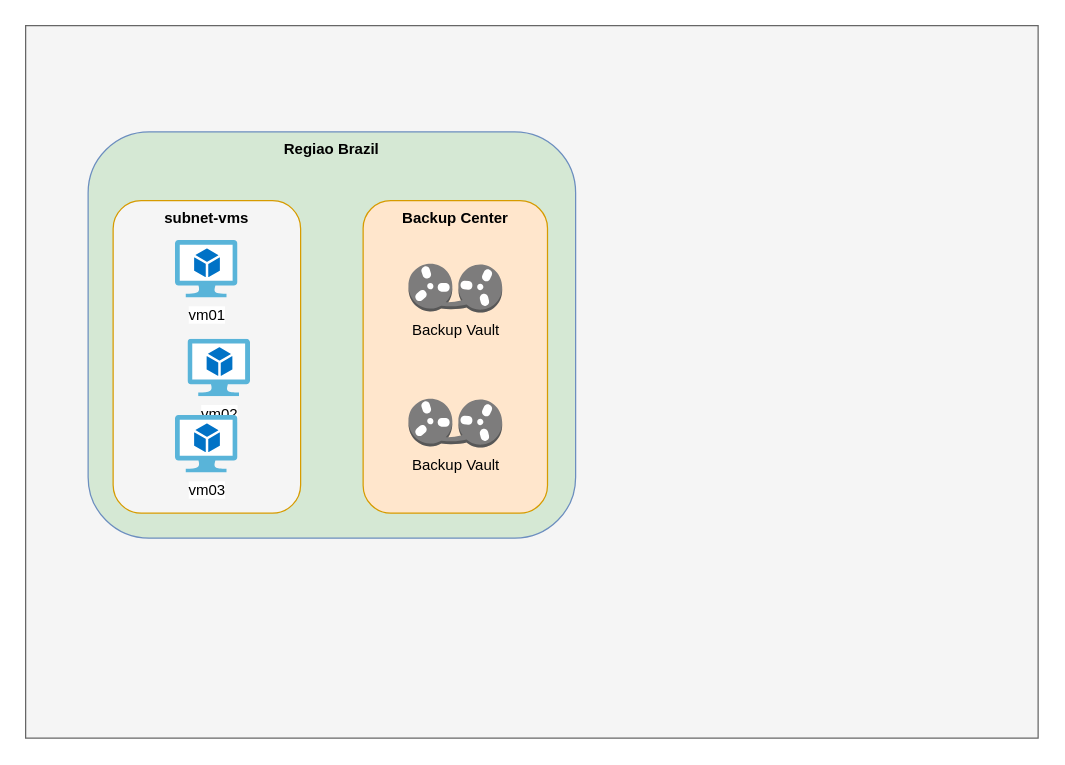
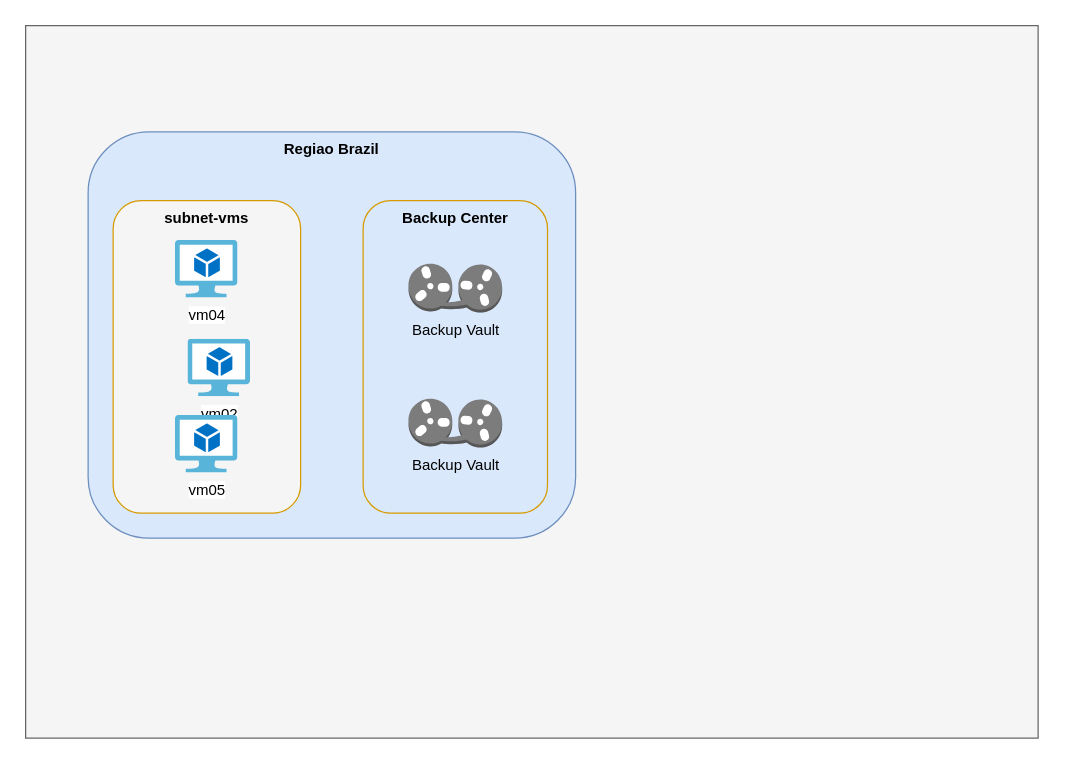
(208, 316) -> (208, 316)
(332, 335) -> (332, 335)
(455, 357) -> (455, 357)
(208, 491) -> (208, 491)
